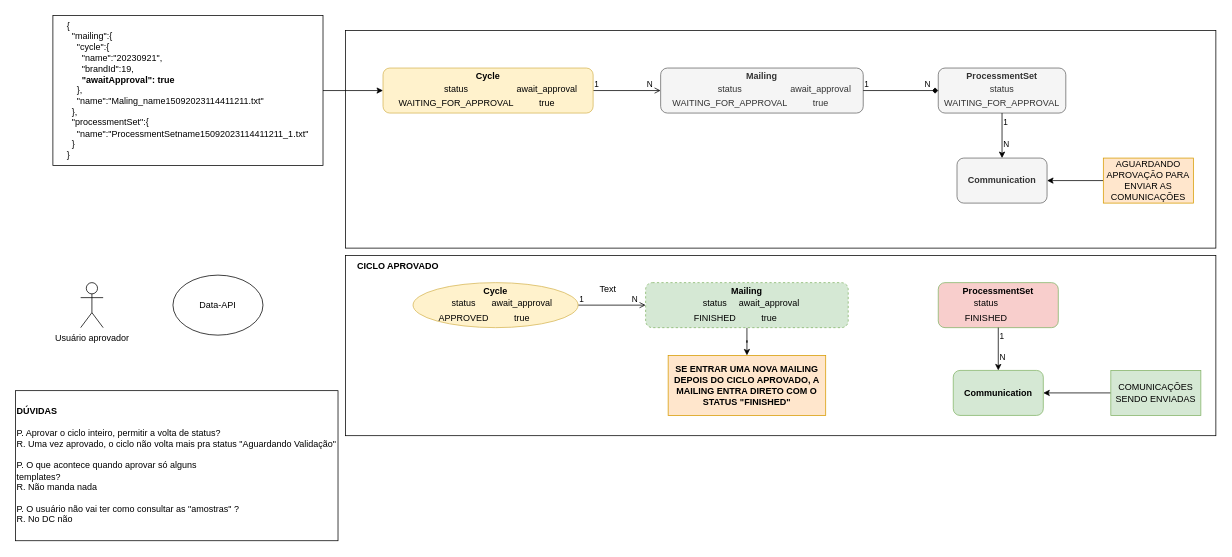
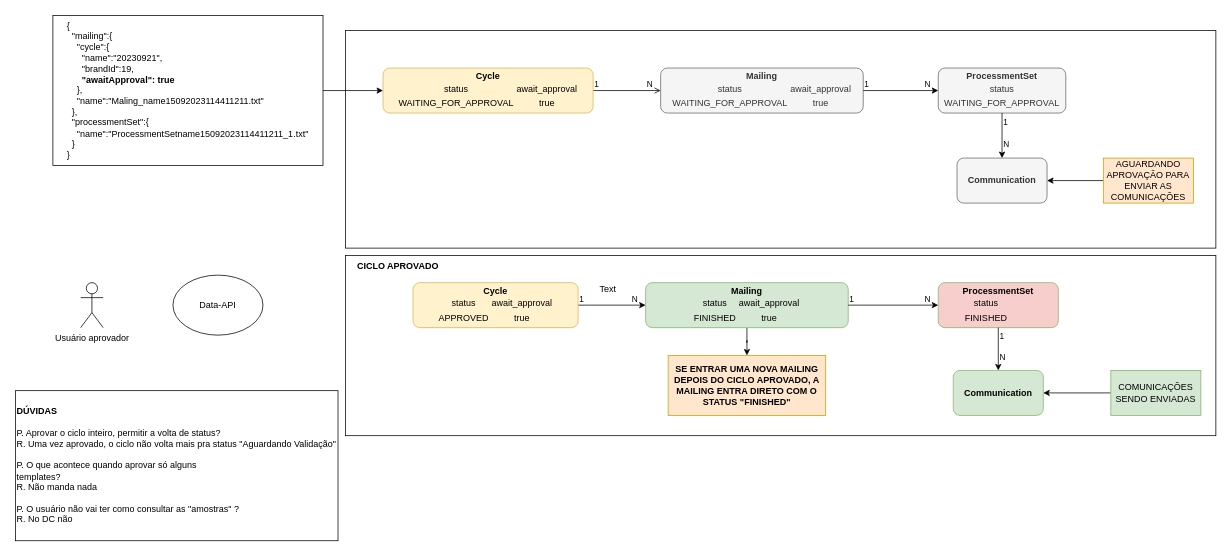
(931, 90) -> (931, 90)
(495, 305) -> (495, 305)
(640, 305) -> (639, 305)
(747, 305) -> (747, 305)
none -> (931, 305)
